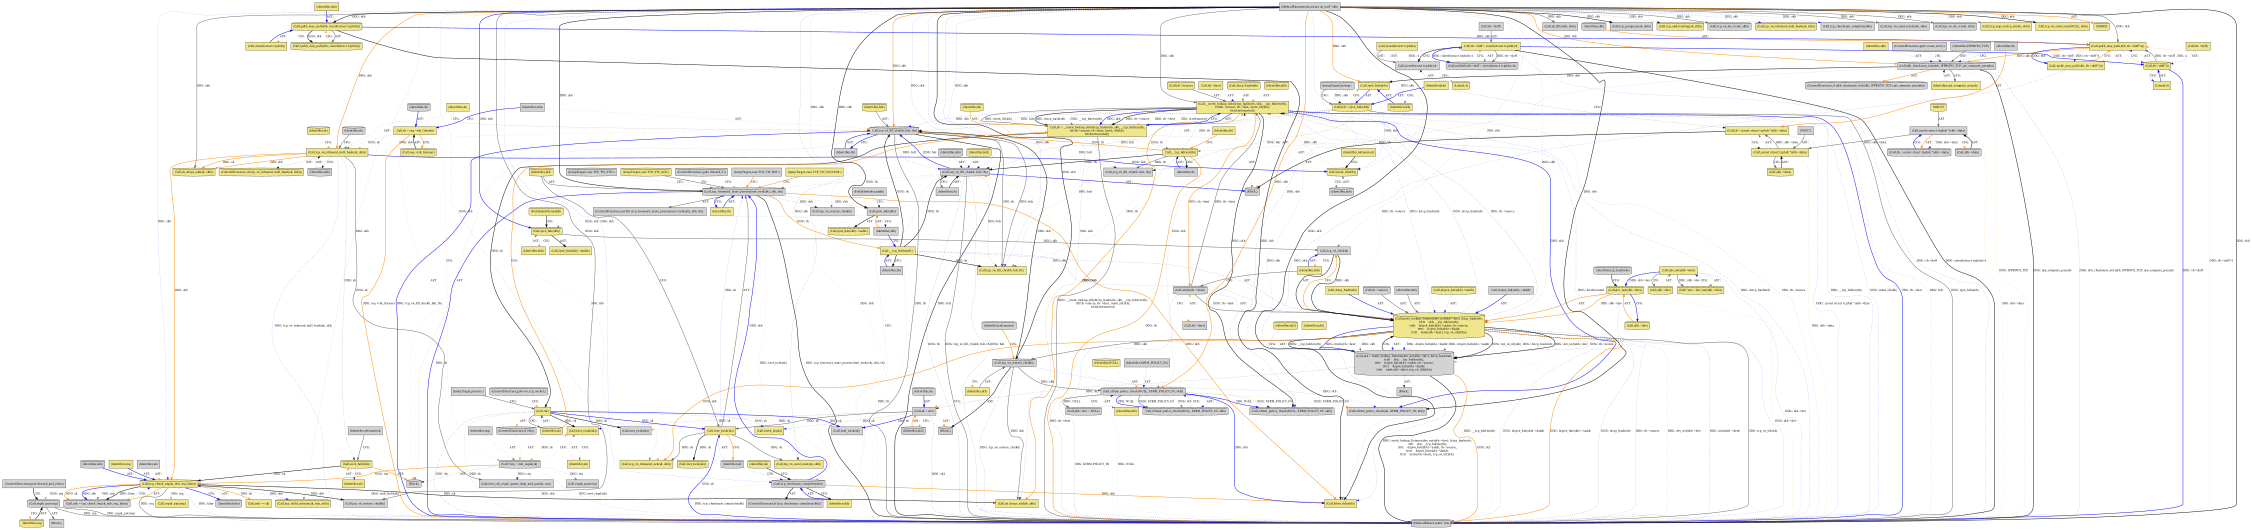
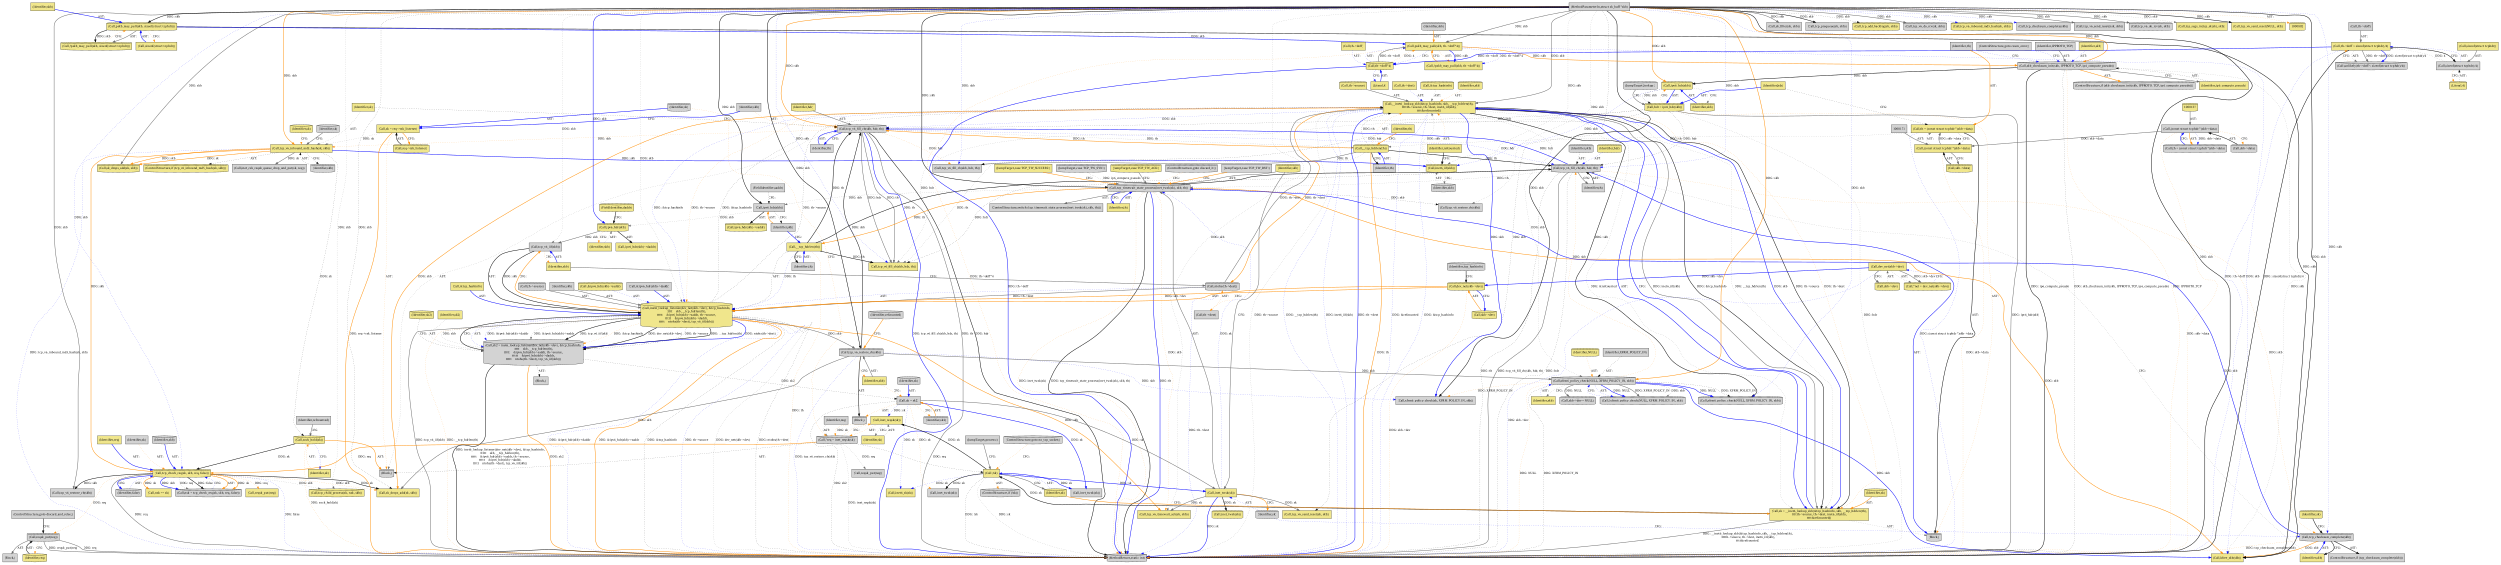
(1716, 9) -> (2123, 12)
(1445, 174) -> (2101, 61)
(681, 182) -> (1122, 178)
(518, 473) -> (918, 461)
(242, 490) -> (270, 480)
